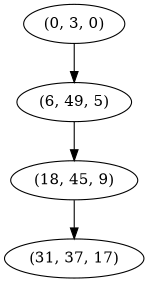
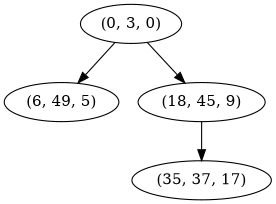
(74, 136) -> (162, 59)
(74, 258) -> (202, 180)
